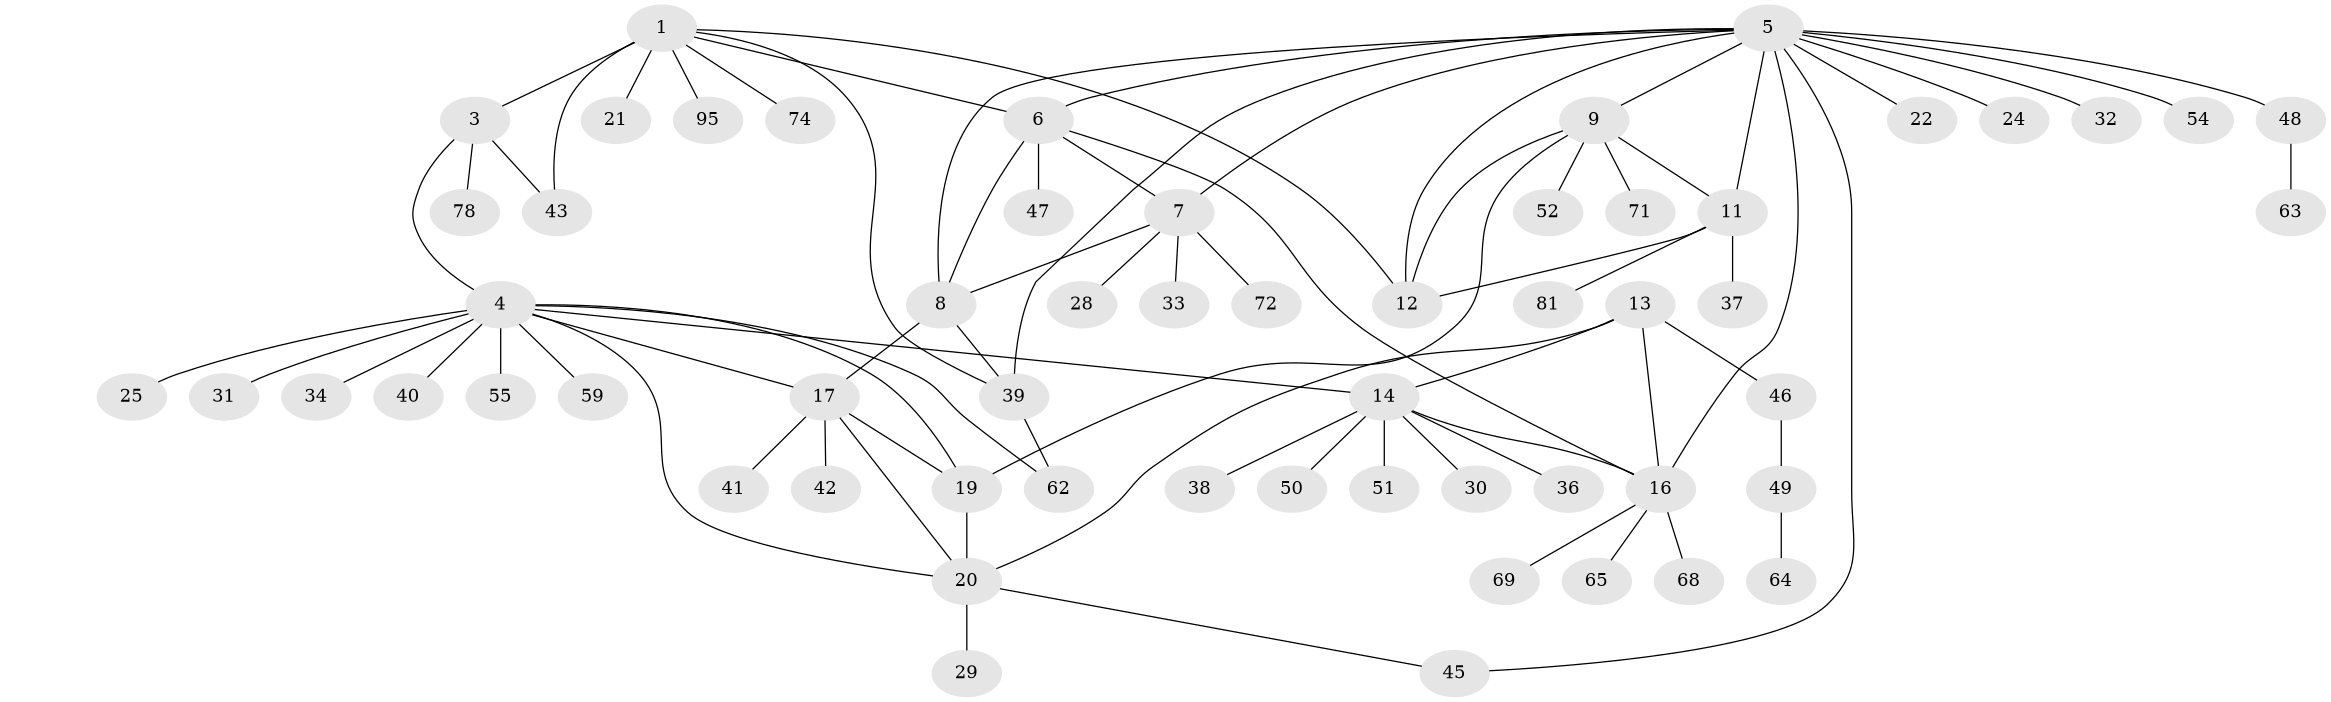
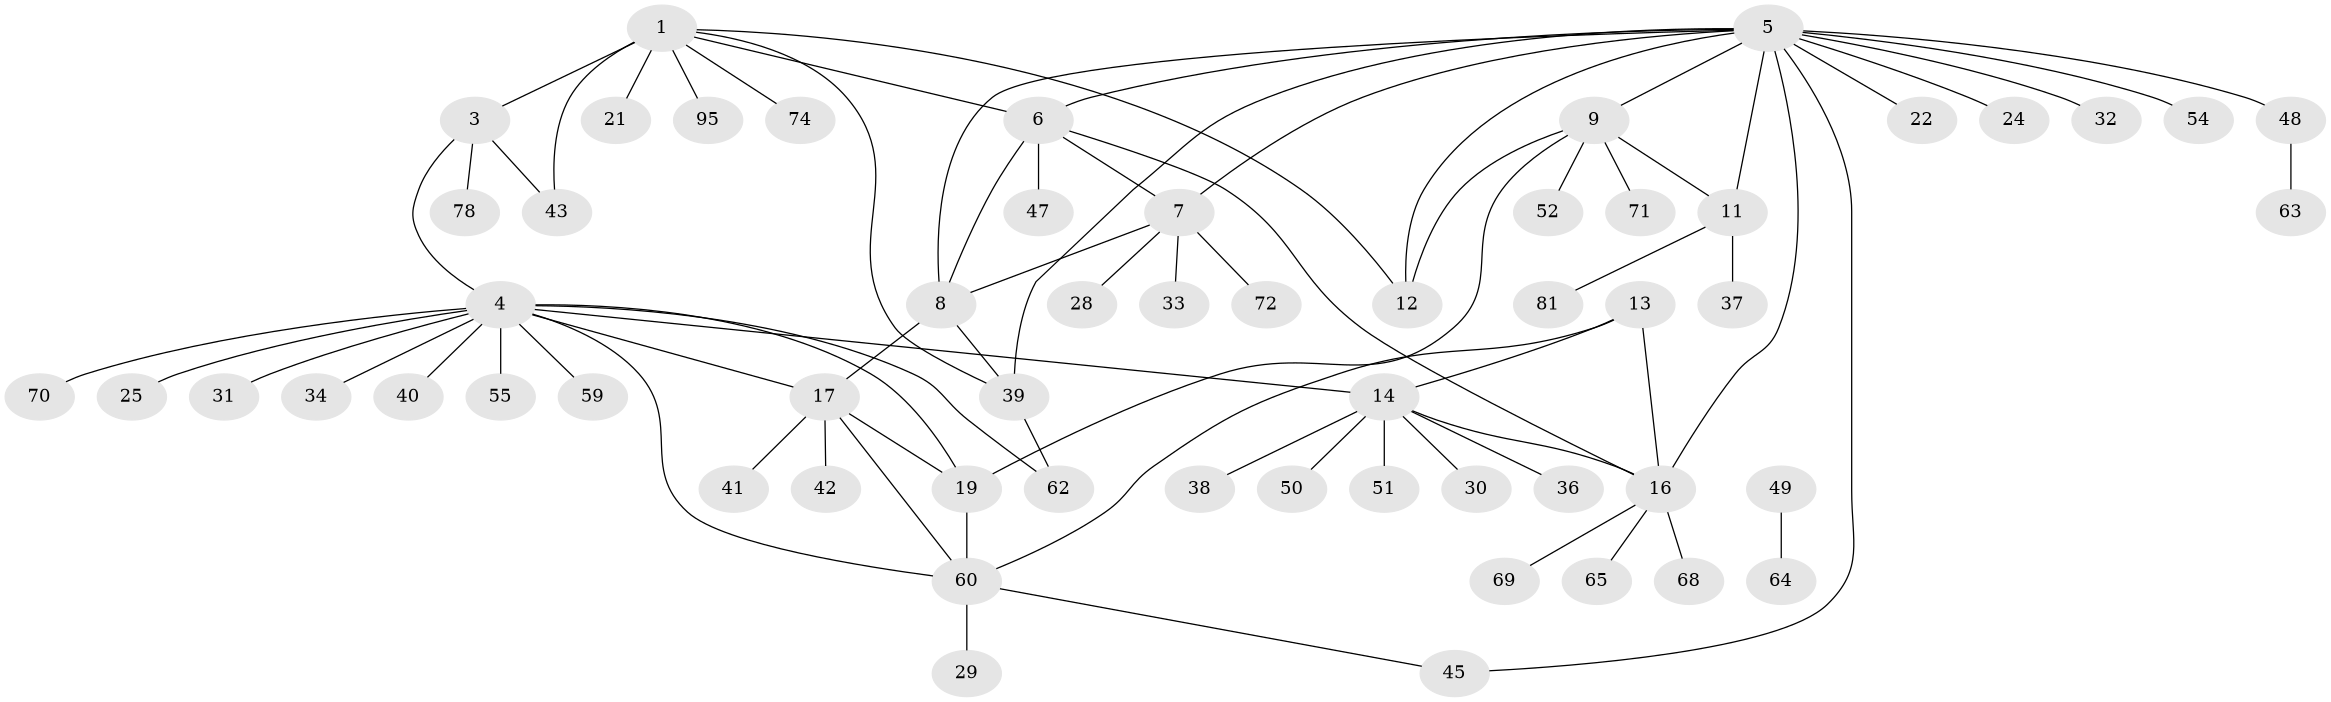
(1574, 264) -> none
none -> (40, 397)
(1781, 397) -> none
(967, 581) -> (967, 581)
